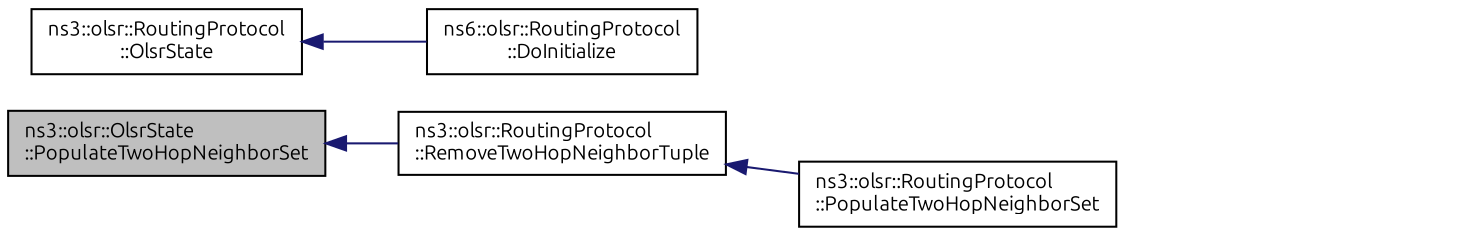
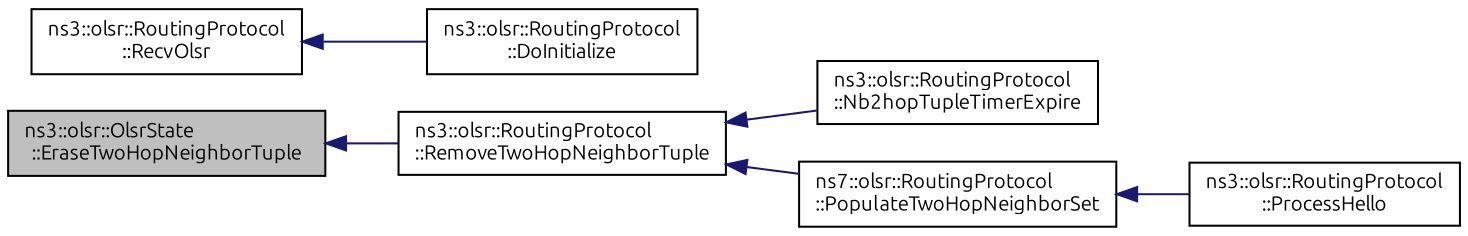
(167, 42) -> (167, 42)
(562, 42) -> (562, 42)
none -> (958, 93)
(167, 143) -> (167, 143)
(958, 194) -> (958, 194)
none -> (1325, 194)
